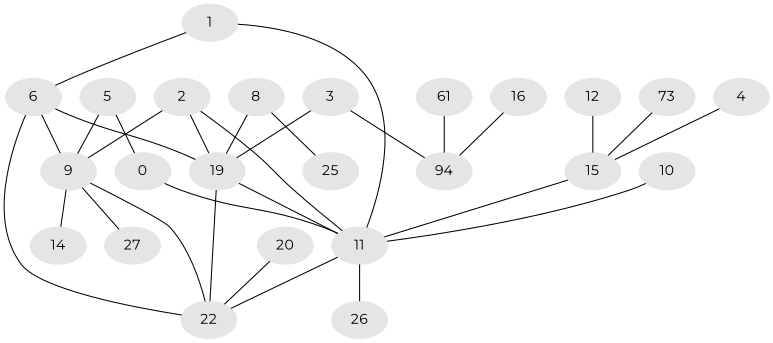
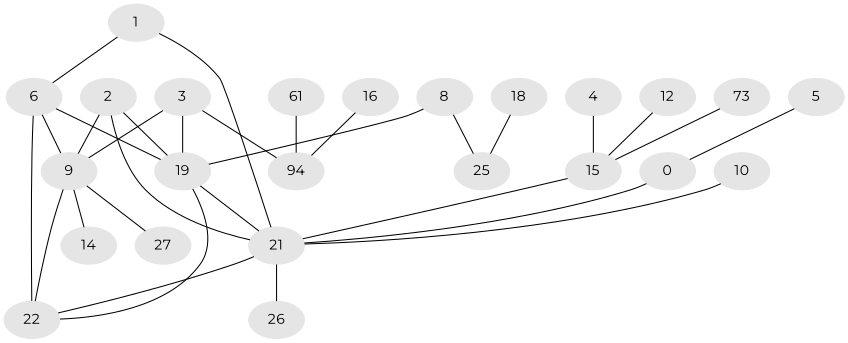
none -> (519, 97)
(88, 134) -> (126, 134)
(285, 246) -> none
(360, 246) -> (277, 246)
